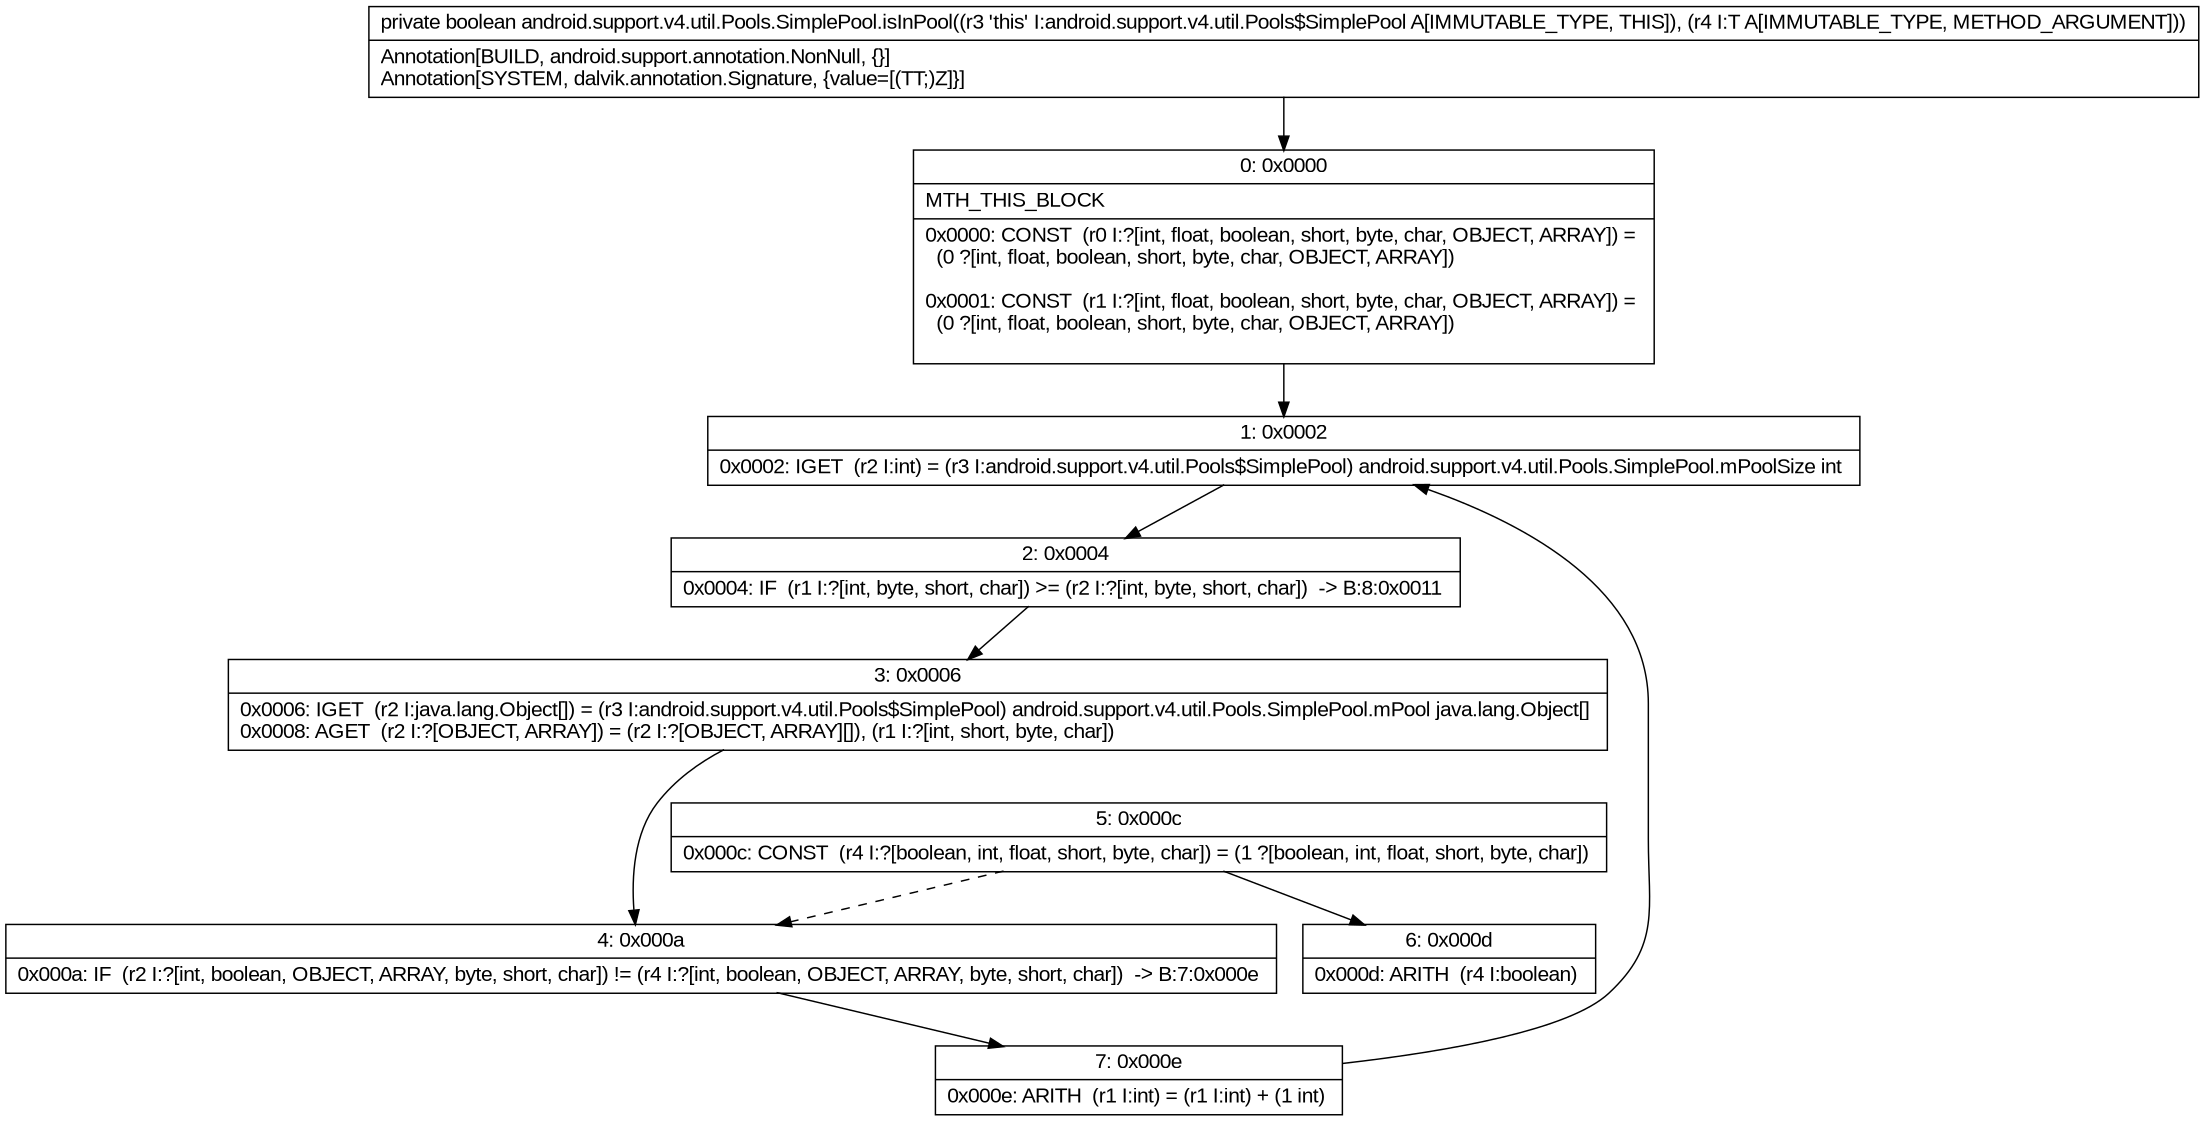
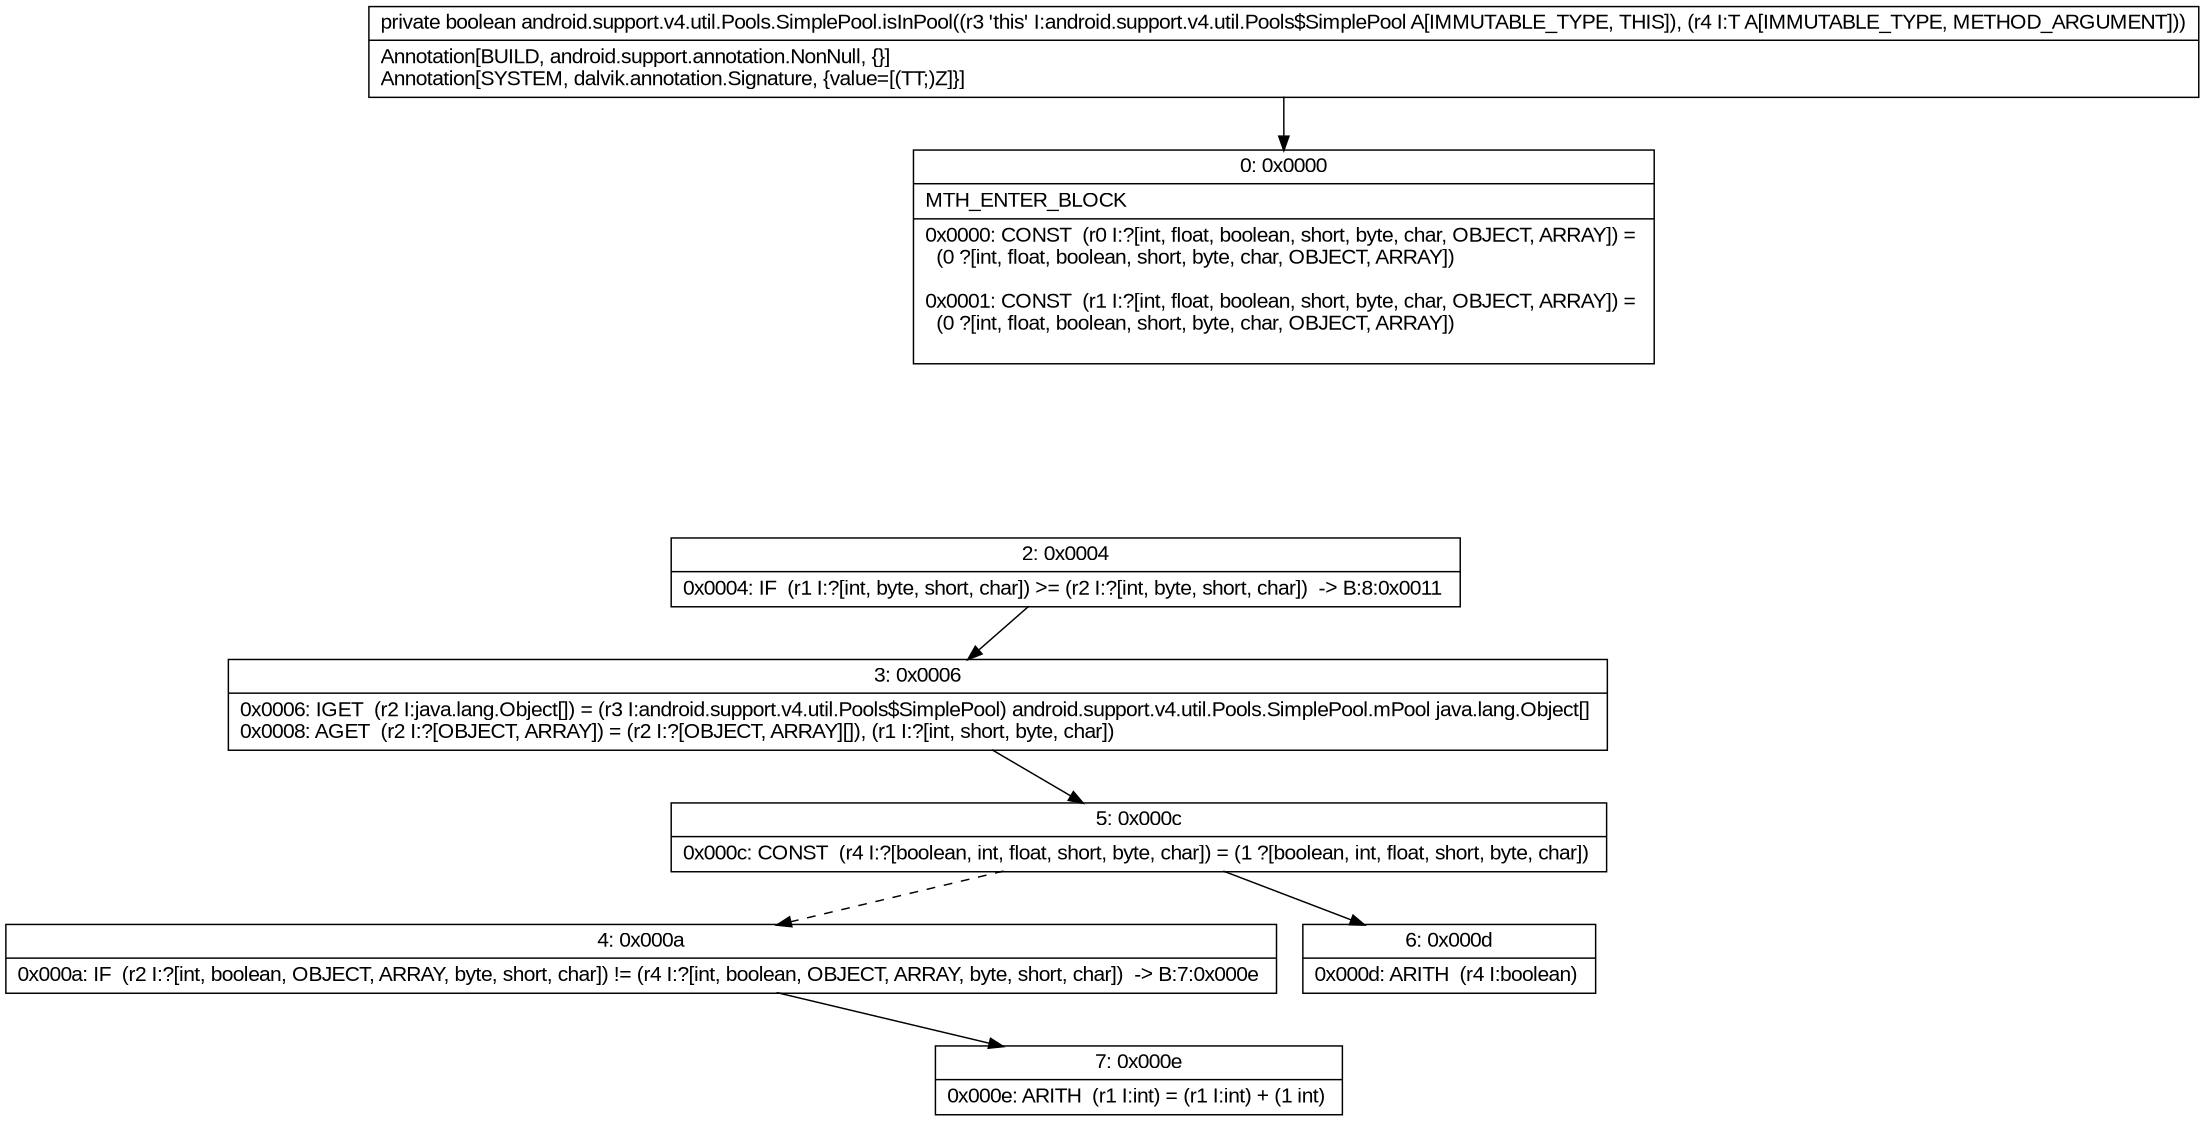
(1015, 201) -> (1026, 201)
(1284, 451) -> none
(650, 814) -> (1031, 773)
